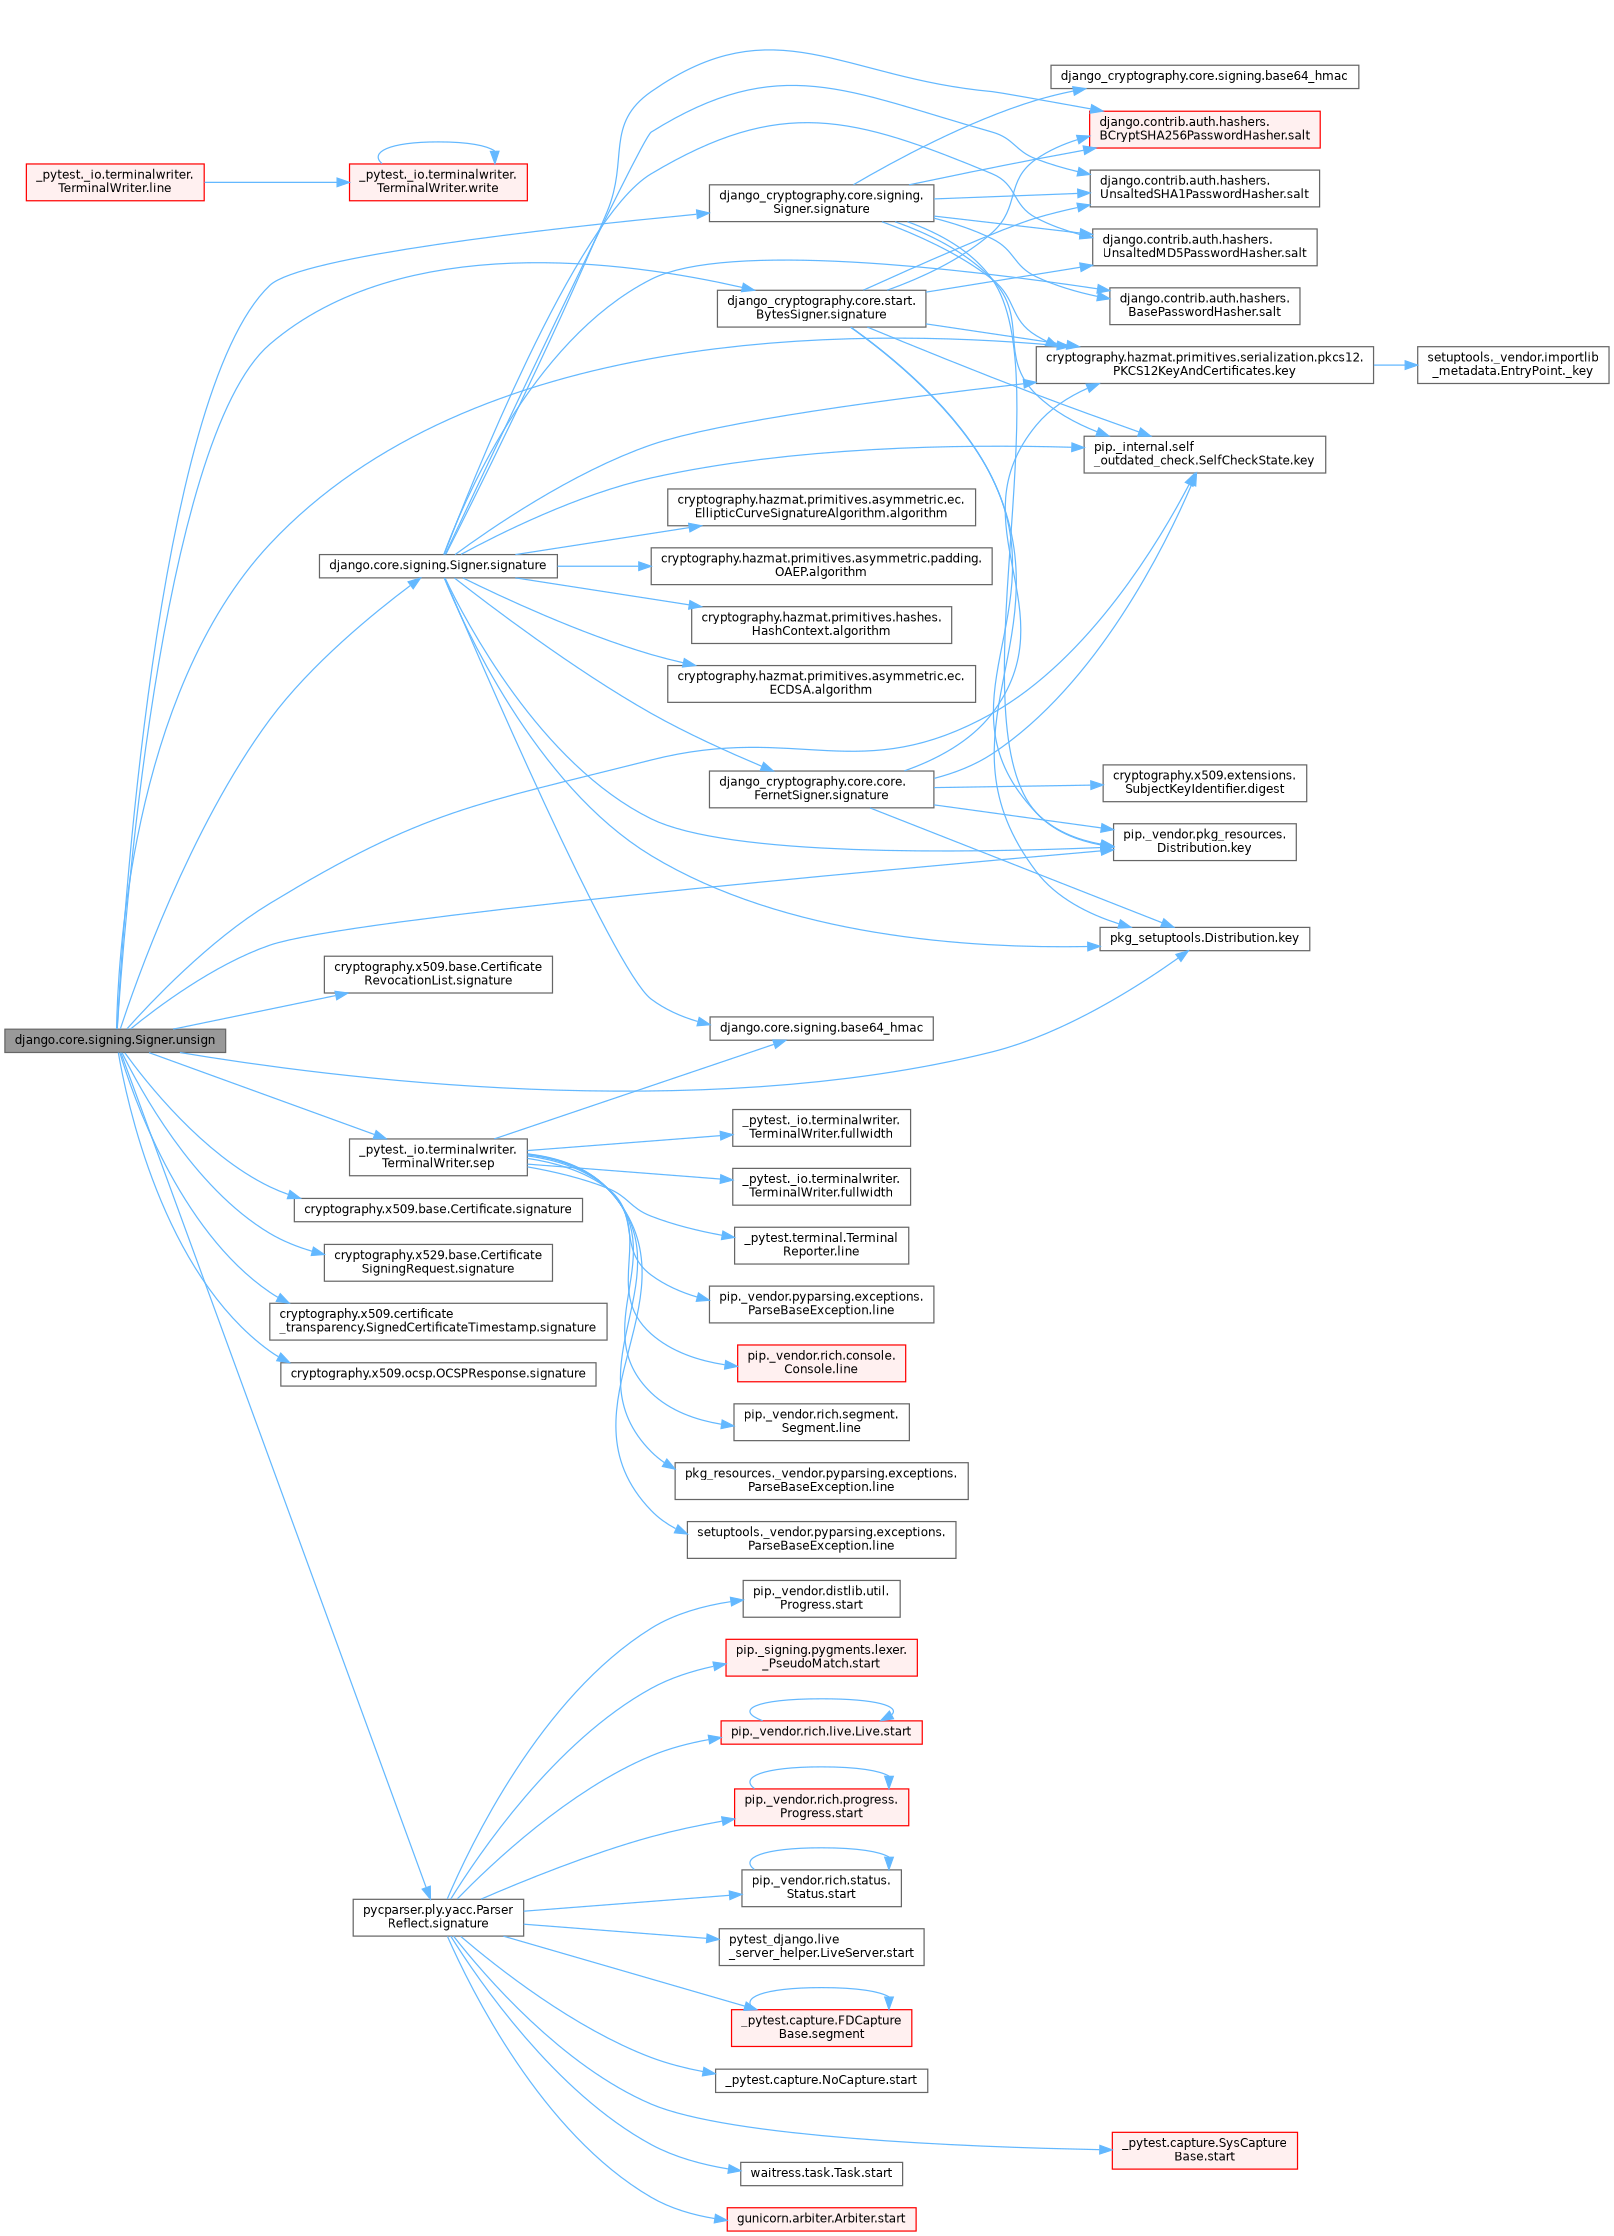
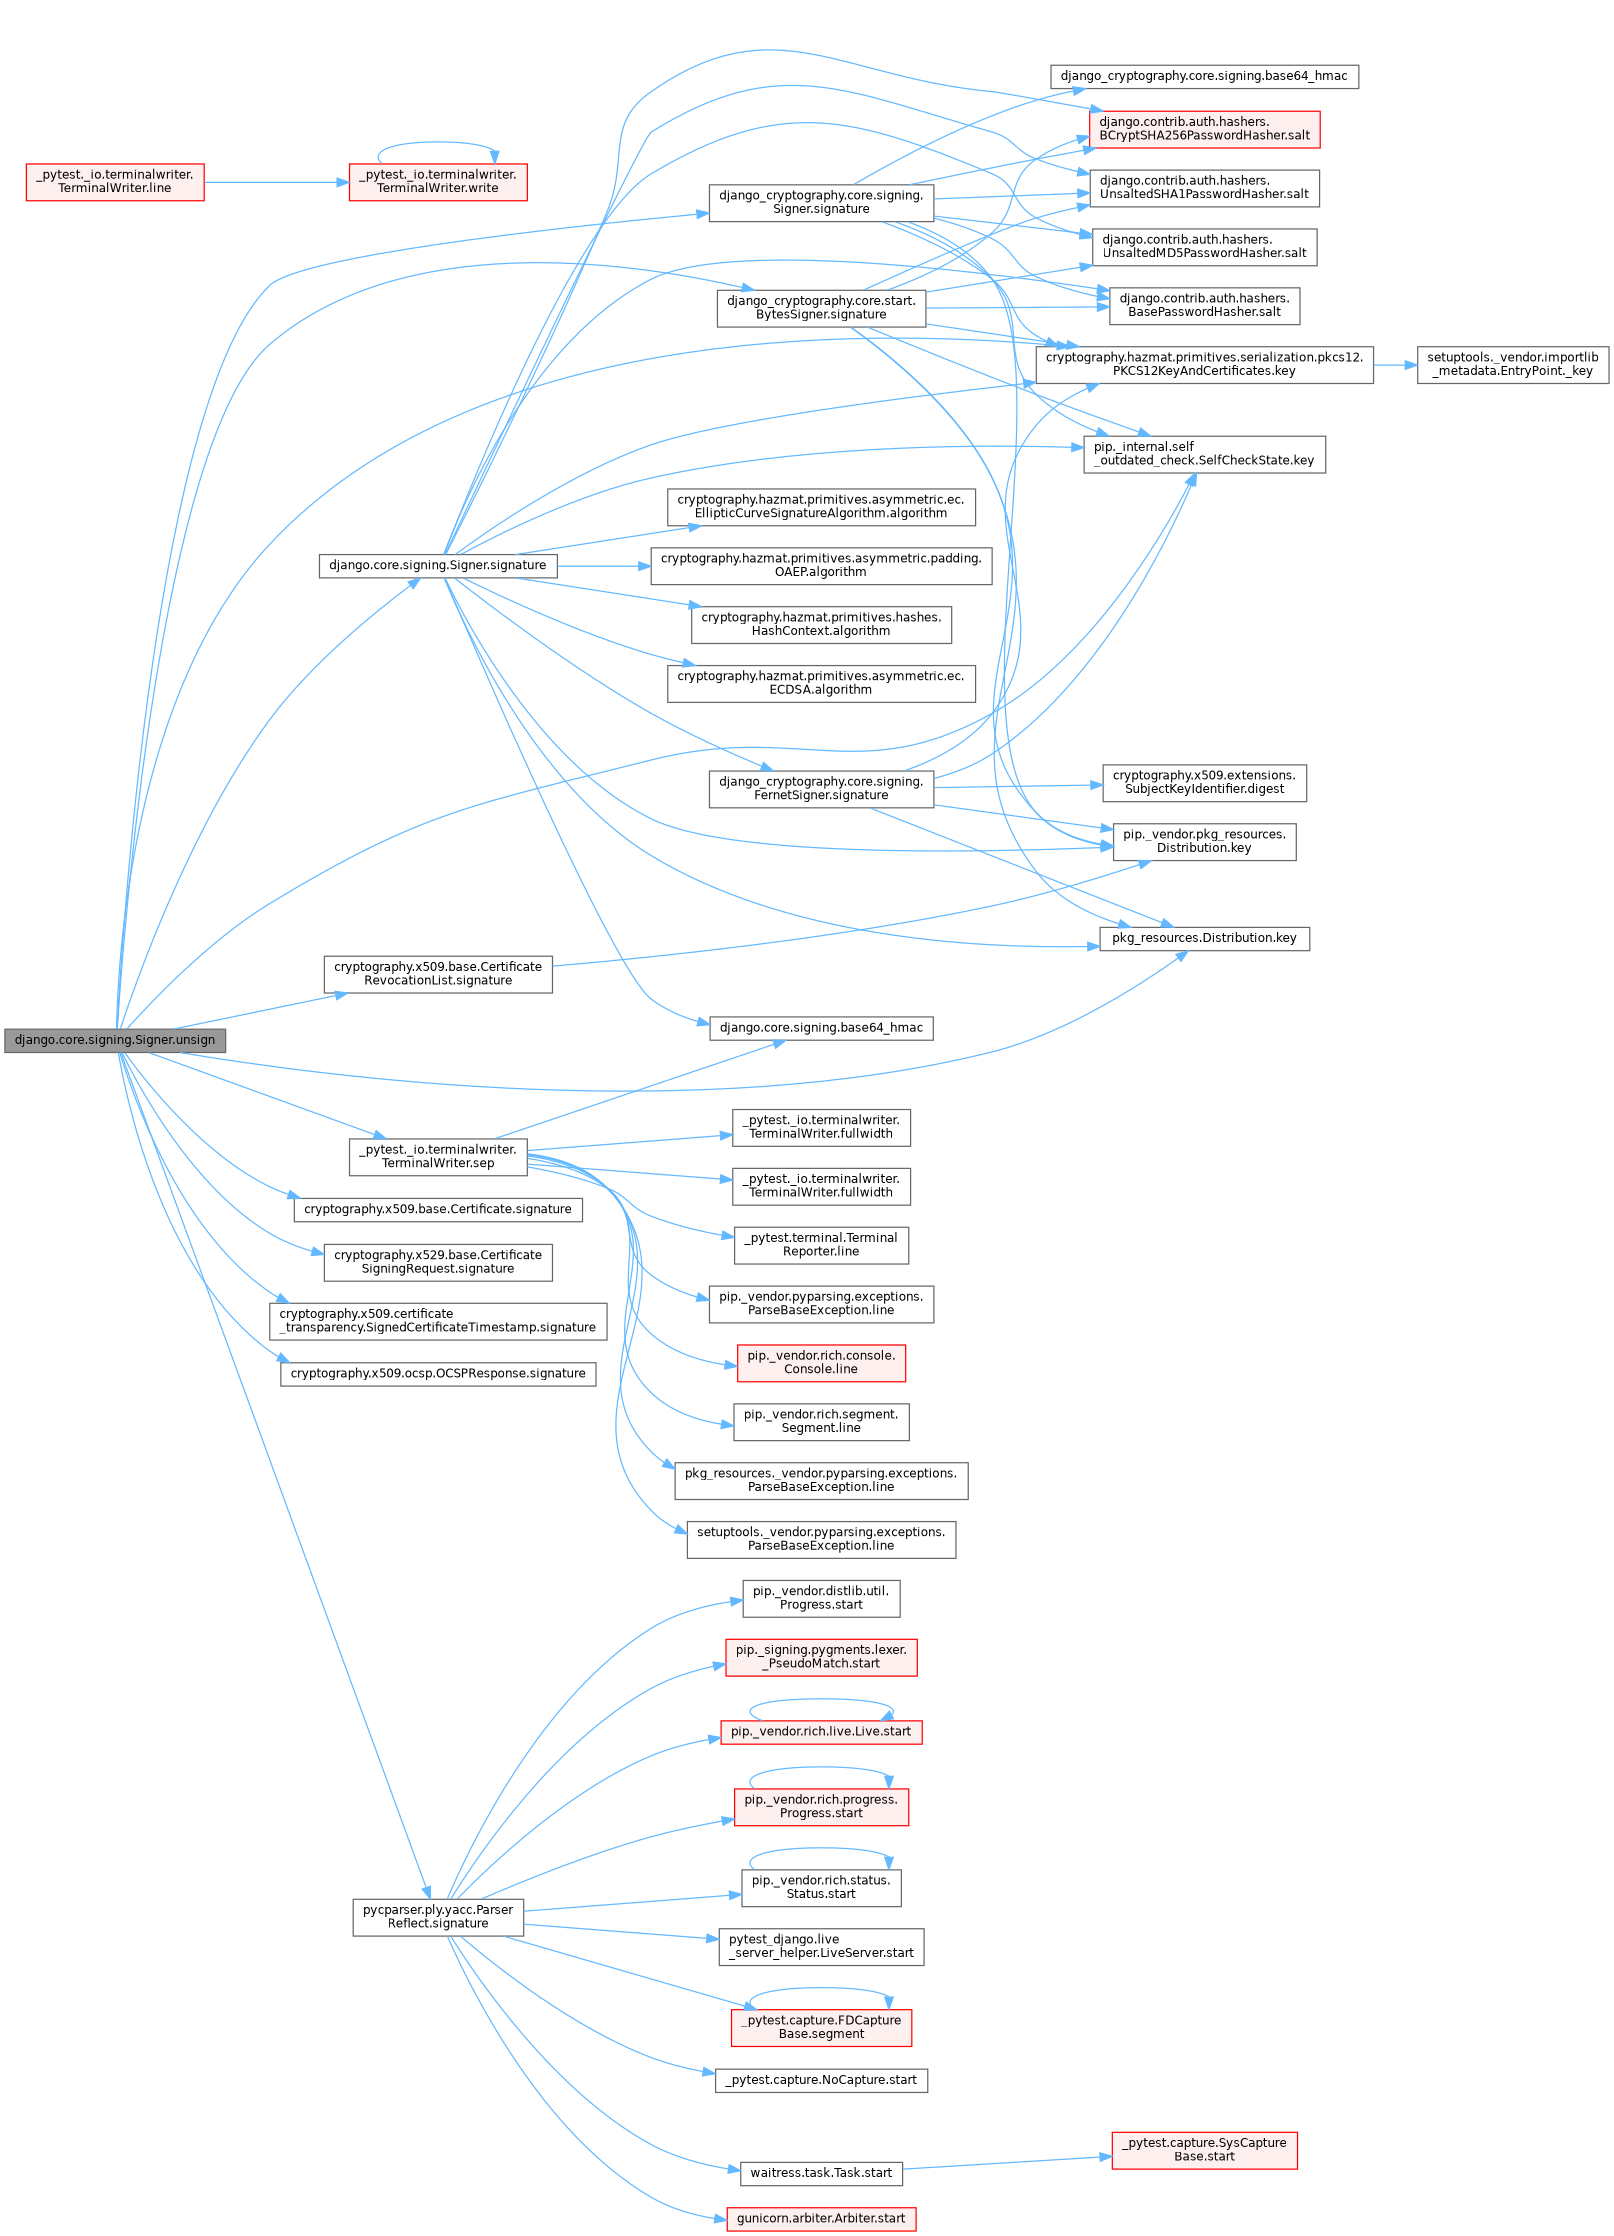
none -> (1025, 307)
(822, 789) -> (822, 789)
(603, 898) -> (834, 934)
(1205, 939) -> (1205, 939)
(744, 2126) -> (1001, 2163)
